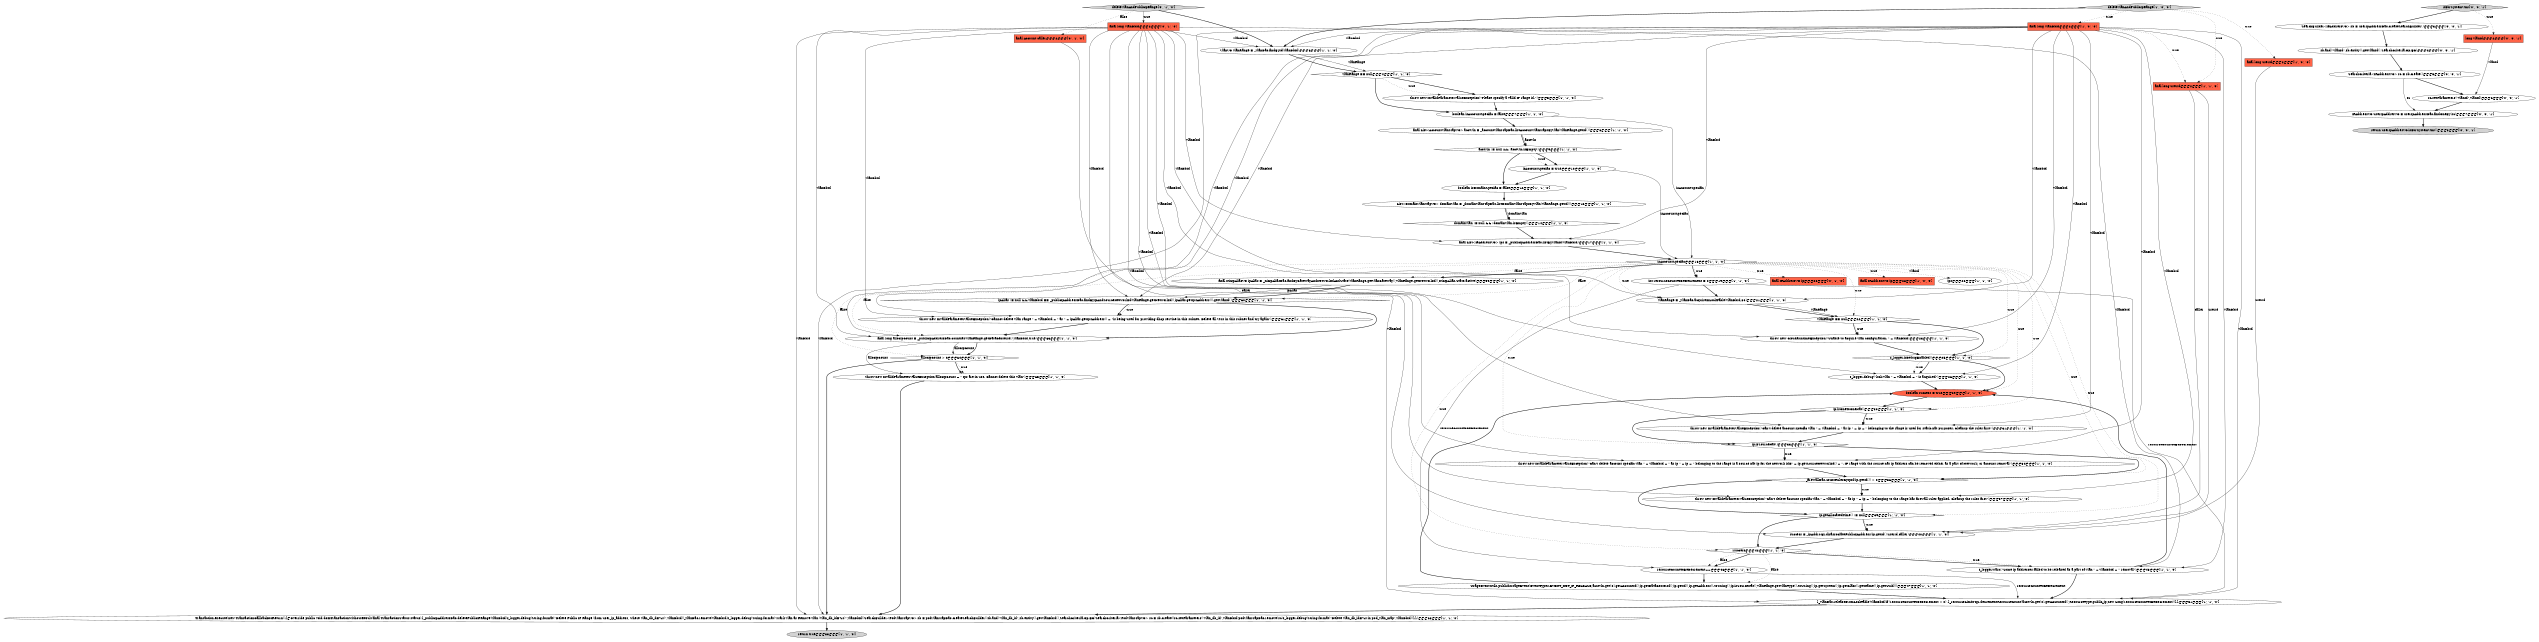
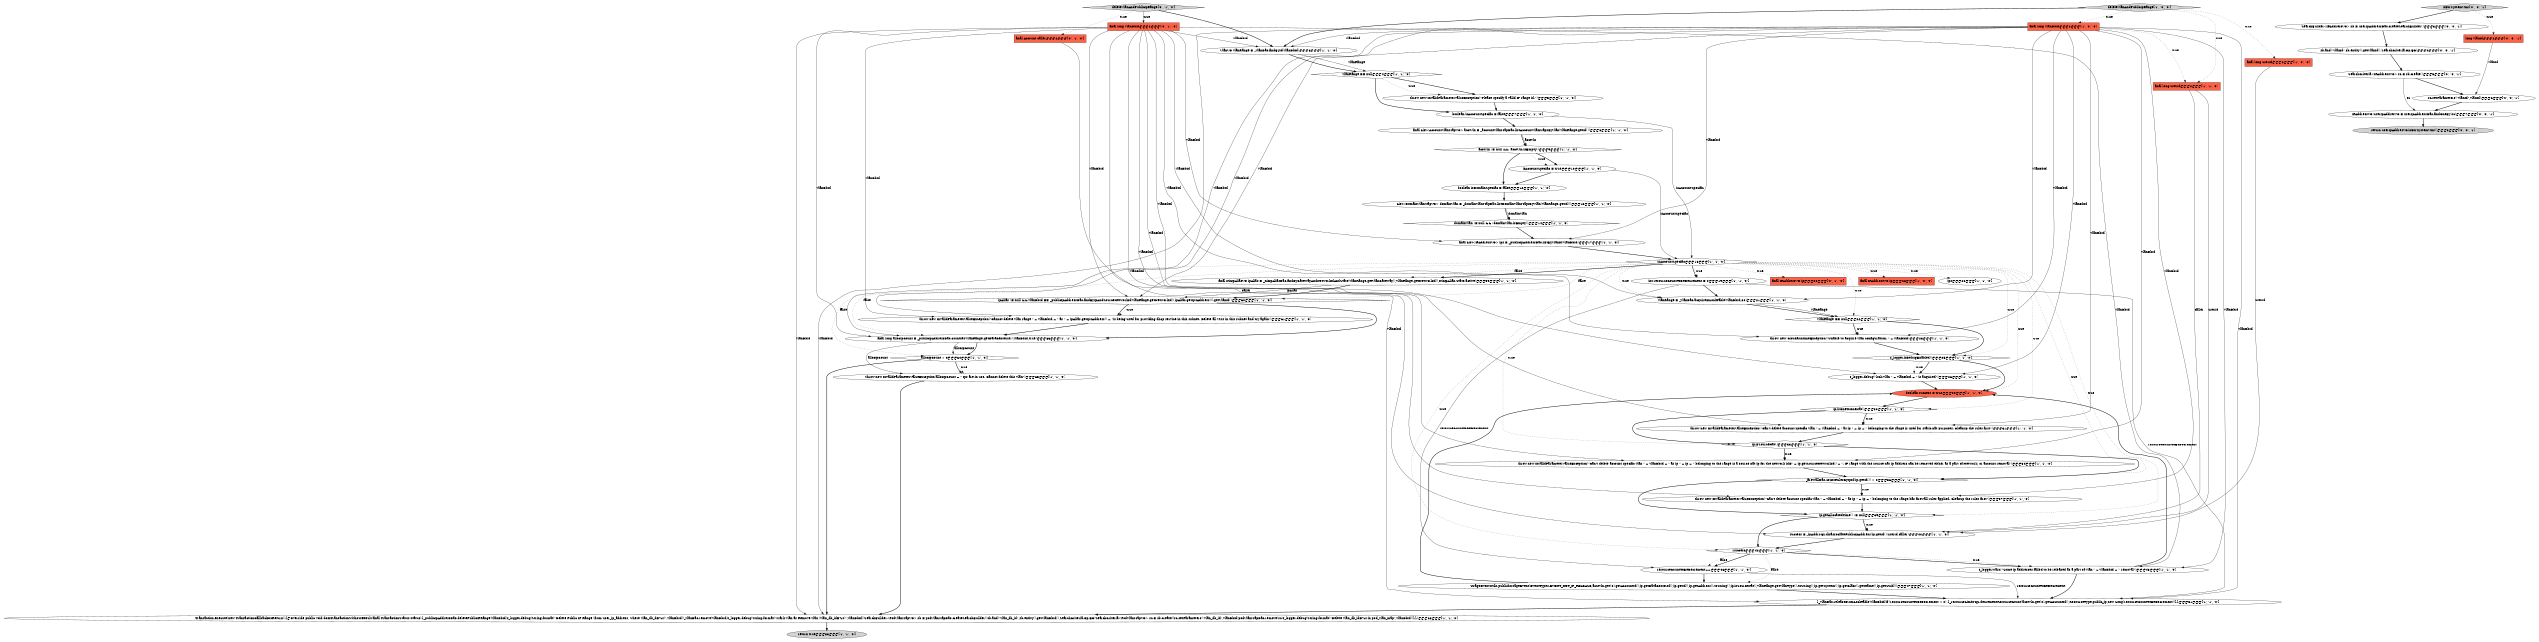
(1124, 17) -> (1124, 17)
(1915, 272) -> (1915, 272)
